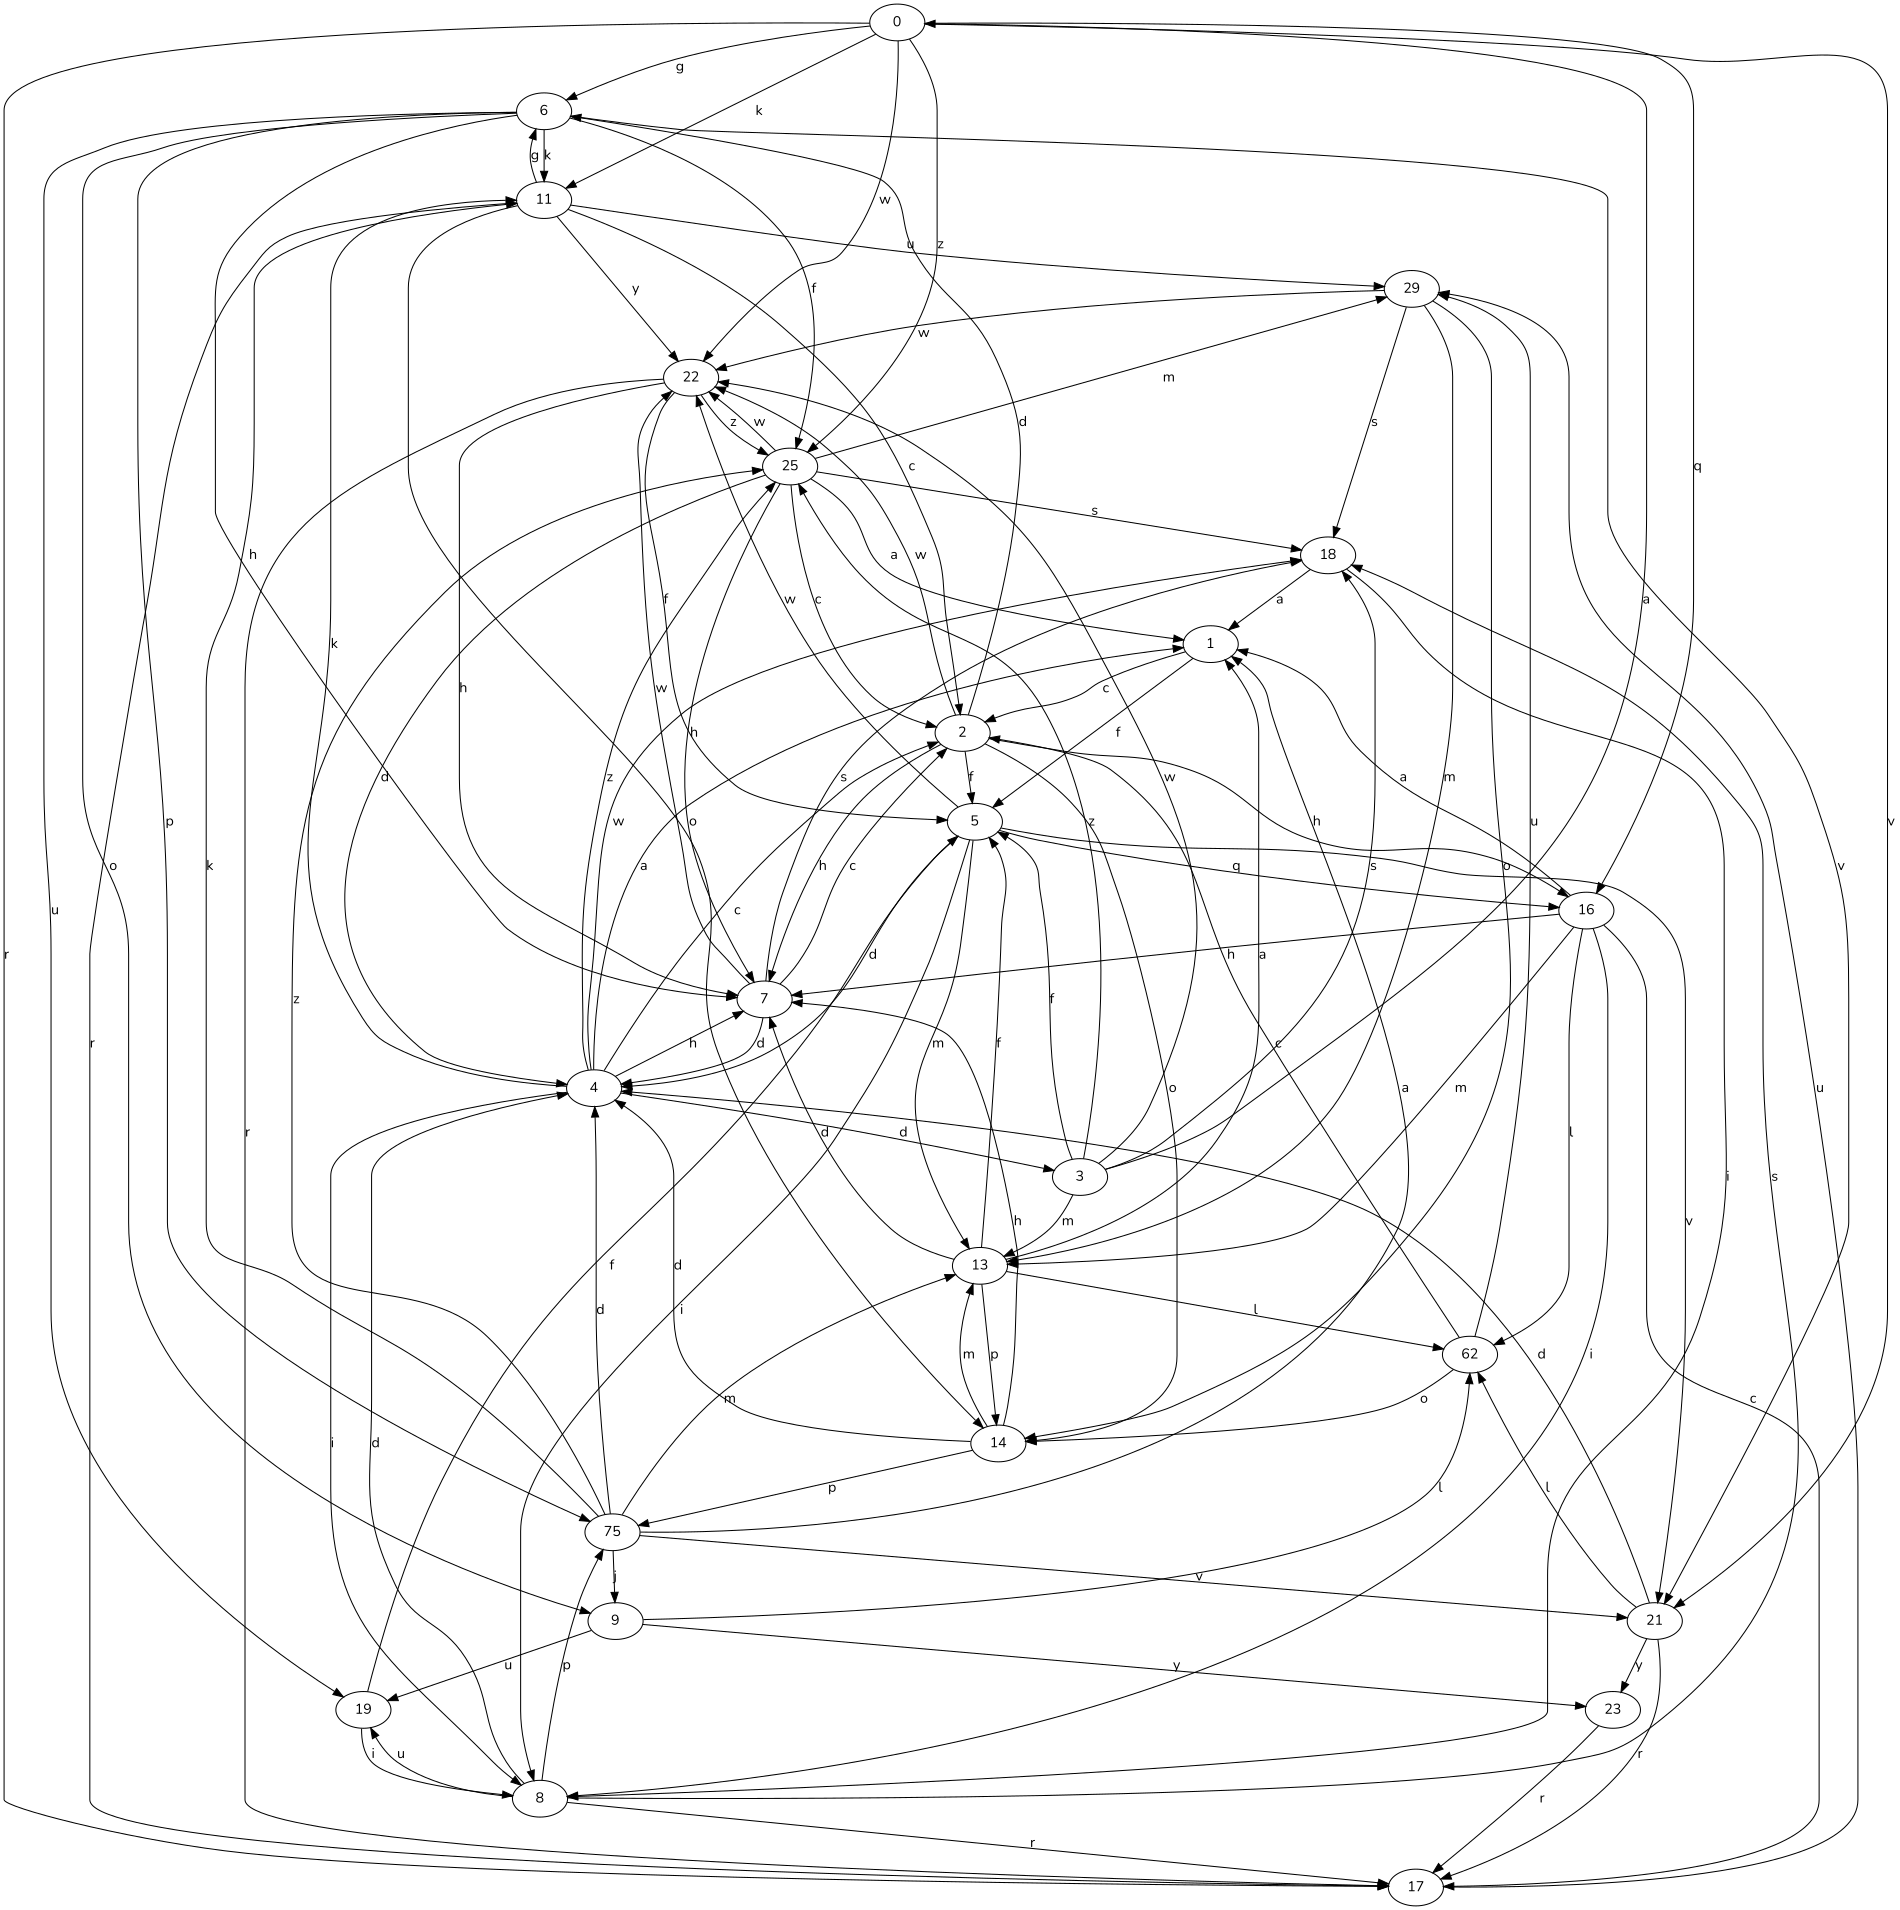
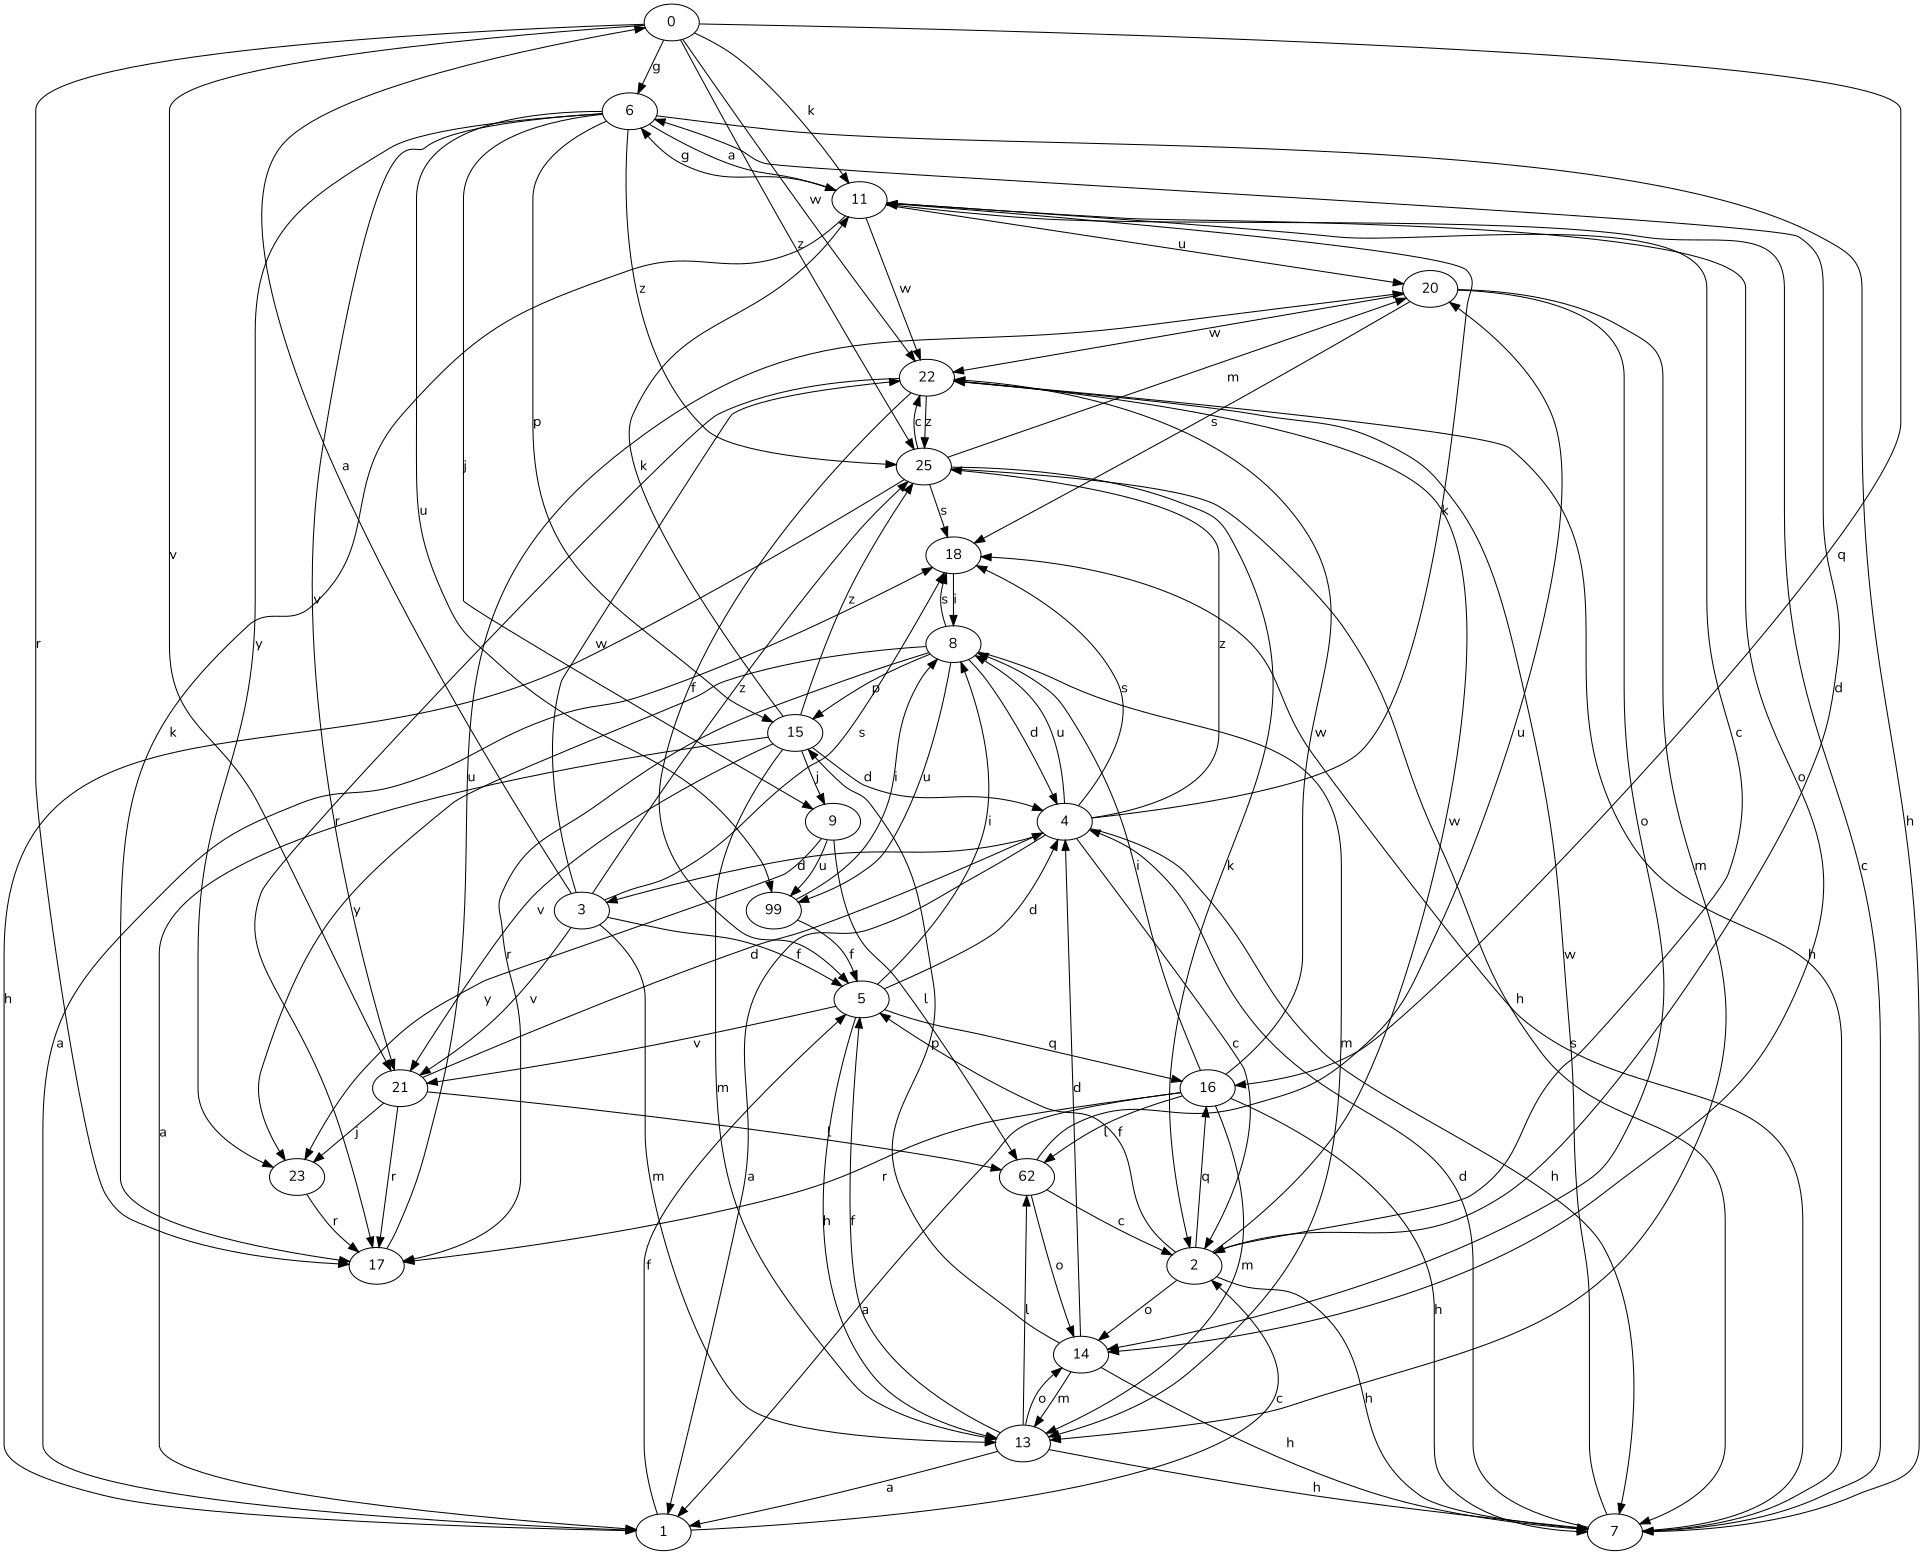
(548, 156) -> (732, 156)
(636, 289) -> (906, 289)
(814, 289) -> (643, 289)
(1412, 289) -> (1430, 289)
(760, 422) -> (918, 422)
none -> (255, 536)
(894, 555) -> (9, 999)
(1274, 597) -> (55, 1037)
(818, 600) -> (1231, 866)
(797, 627) -> (1330, 623)
(393, 749) -> none
none -> (531, 765)
(619, 822) -> (1124, 689)
(1317, 822) -> (1206, 1177)
(847, 862) -> (1786, 548)
(113, 866) -> (465, 467)
none -> (1341, 989)
none -> (507, 1006)
(93, 1044) -> (173, 733)
(939, 1044) -> (827, 1221)
(825, 1133) -> (1317, 1488)
(995, 1355) -> (1042, 1399)
(1753, 1399) -> (885, 1177)
(333, 1443) -> (1061, 733)
(612, 1532) -> (795, 733)
(1639, 1665) -> (357, 1133)
(363, 1710) -> (774, 911)
